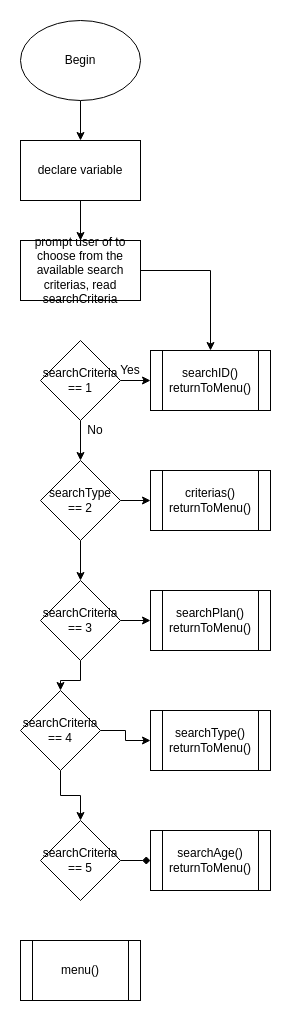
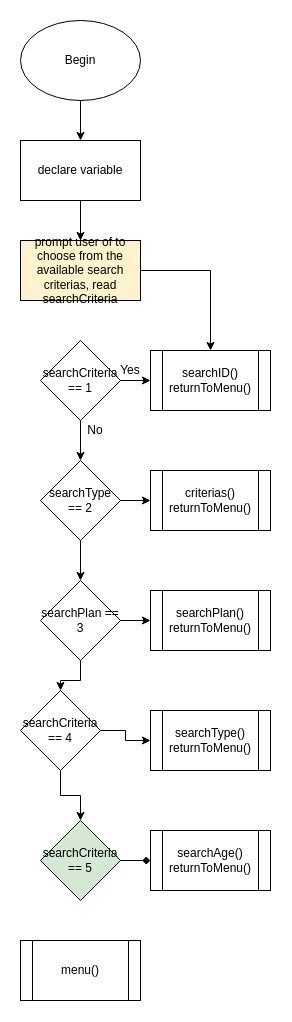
(81, 271) -> (81, 271)
(81, 621) -> (81, 621)
(81, 861) -> (81, 861)
